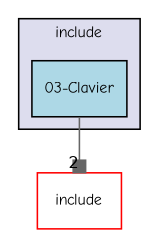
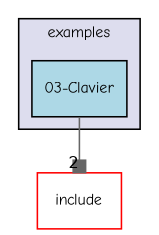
(79, 33) -> (79, 33)
